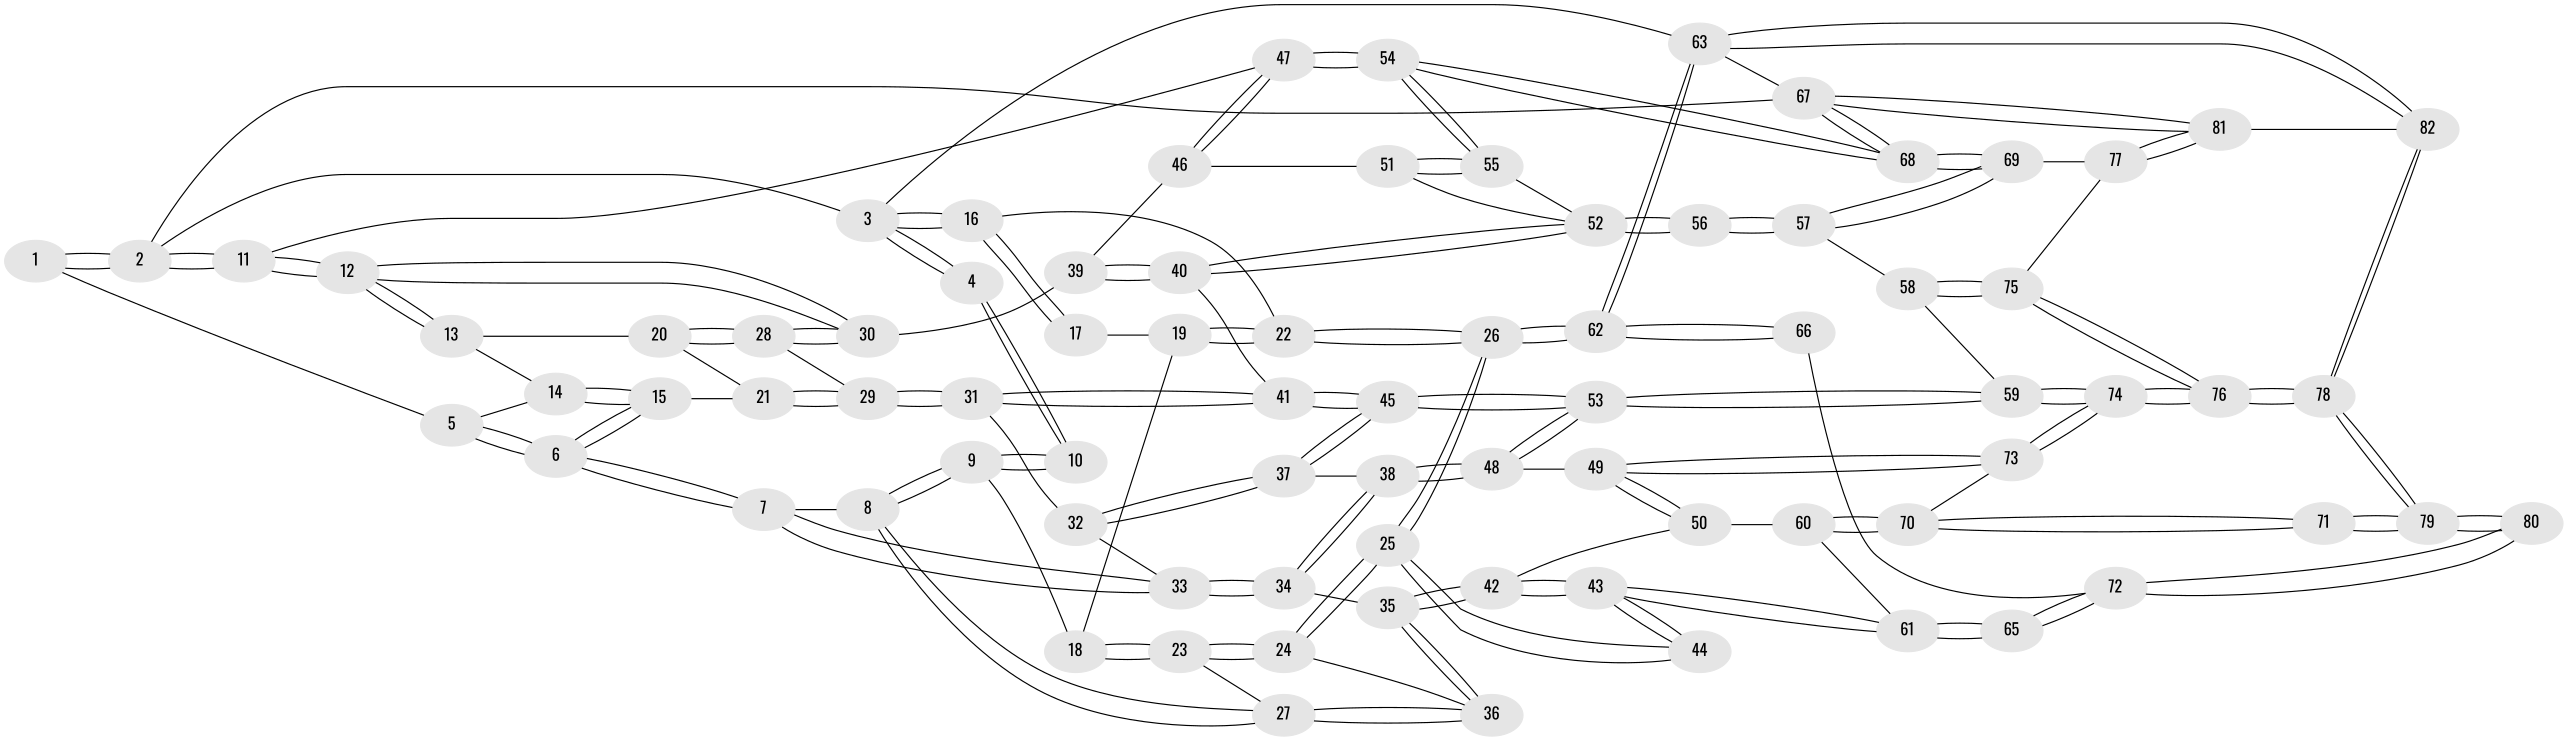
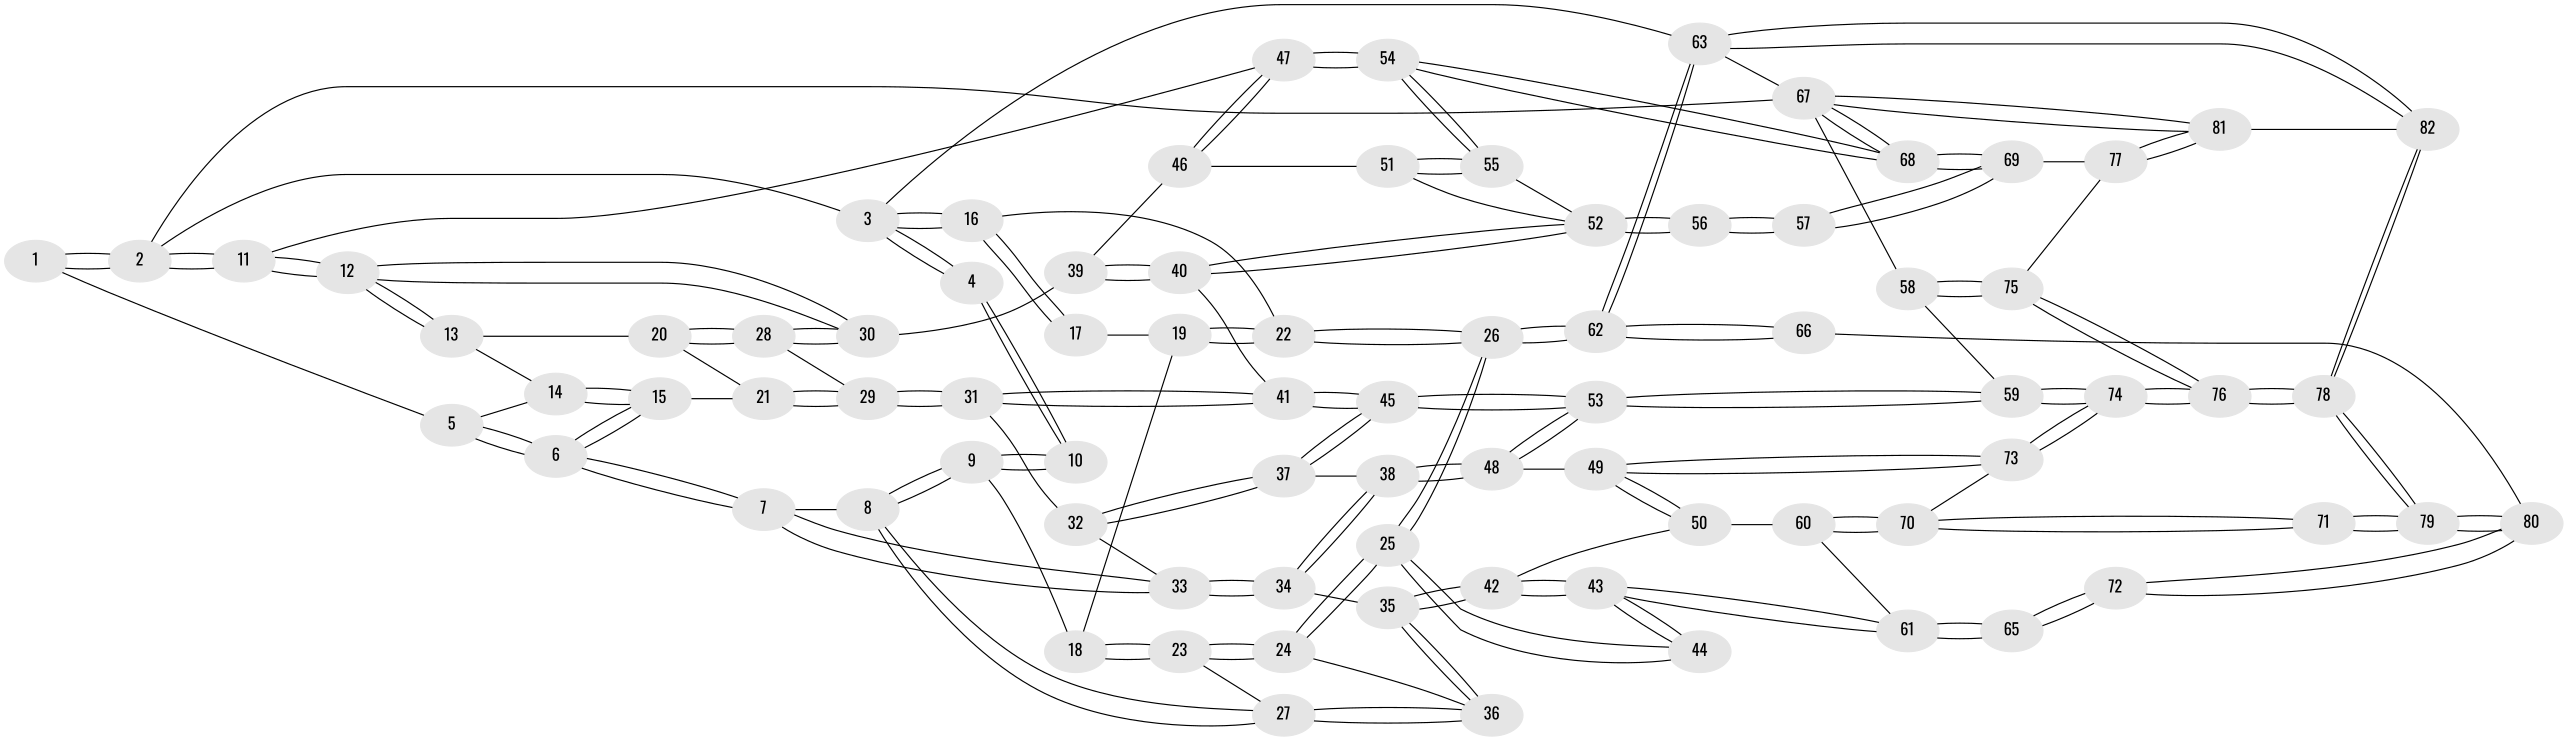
(1856, 257) -> (1856, 193)
(1878, 556) -> (2212, 343)
